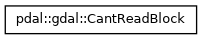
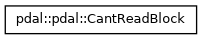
(101, 20) -> (101, 20)
